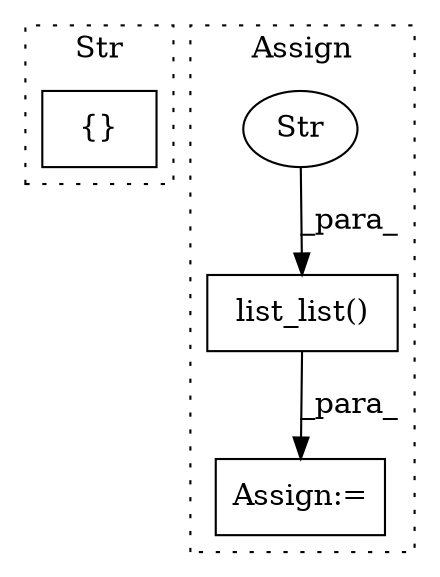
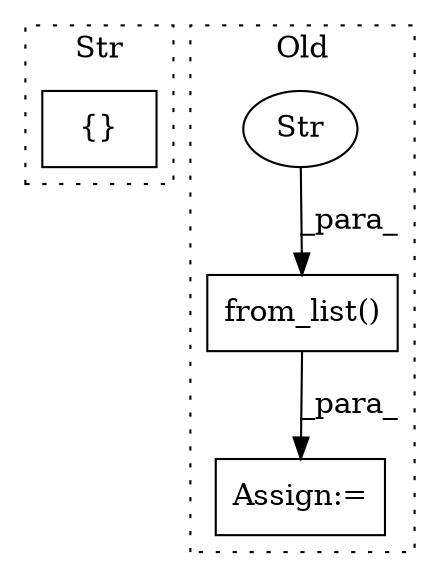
(302, 50) -> (302, 50)
(302, 313) -> (302, 313)
